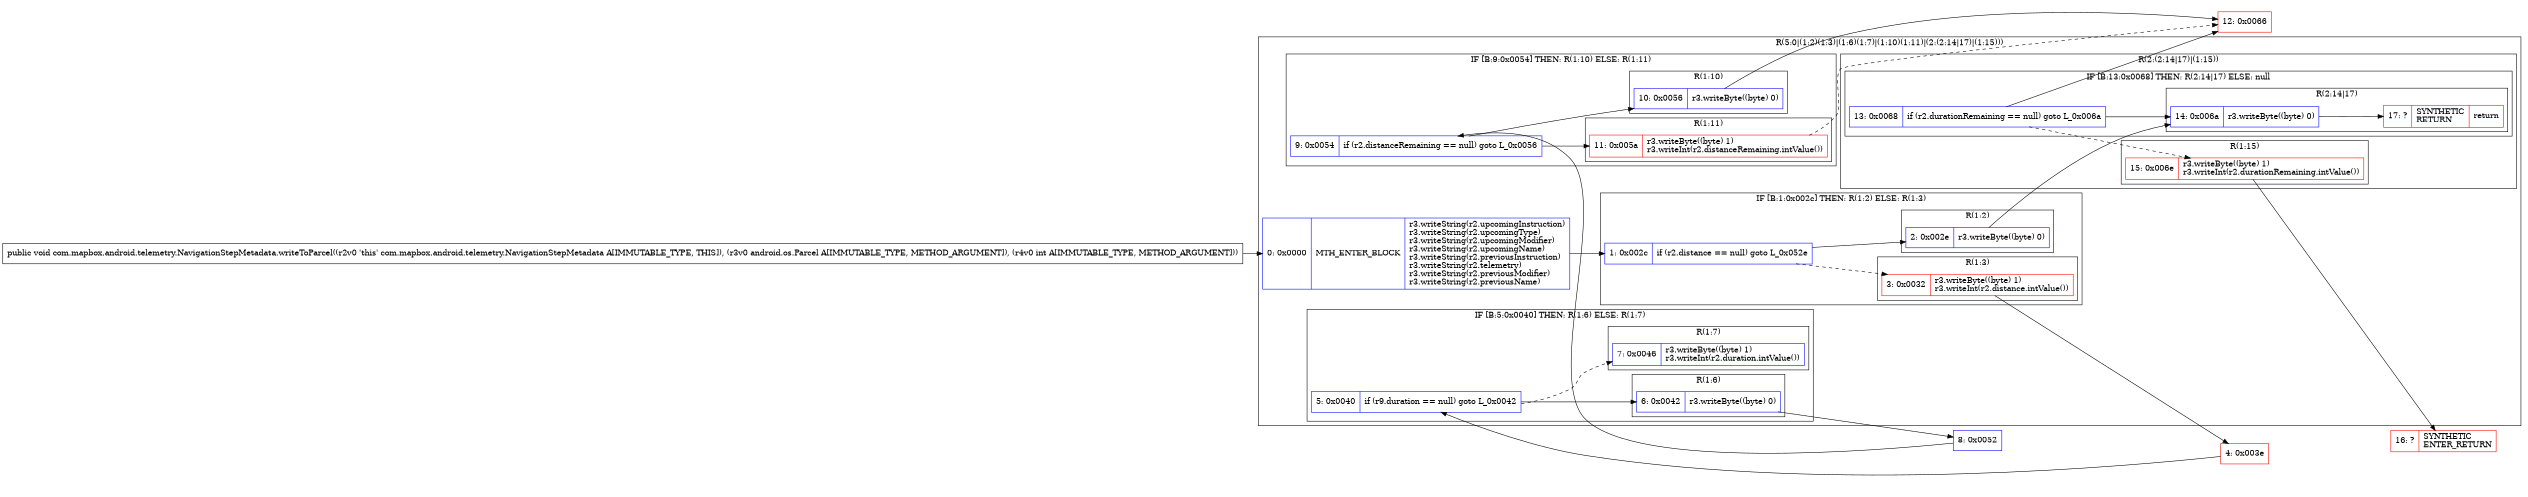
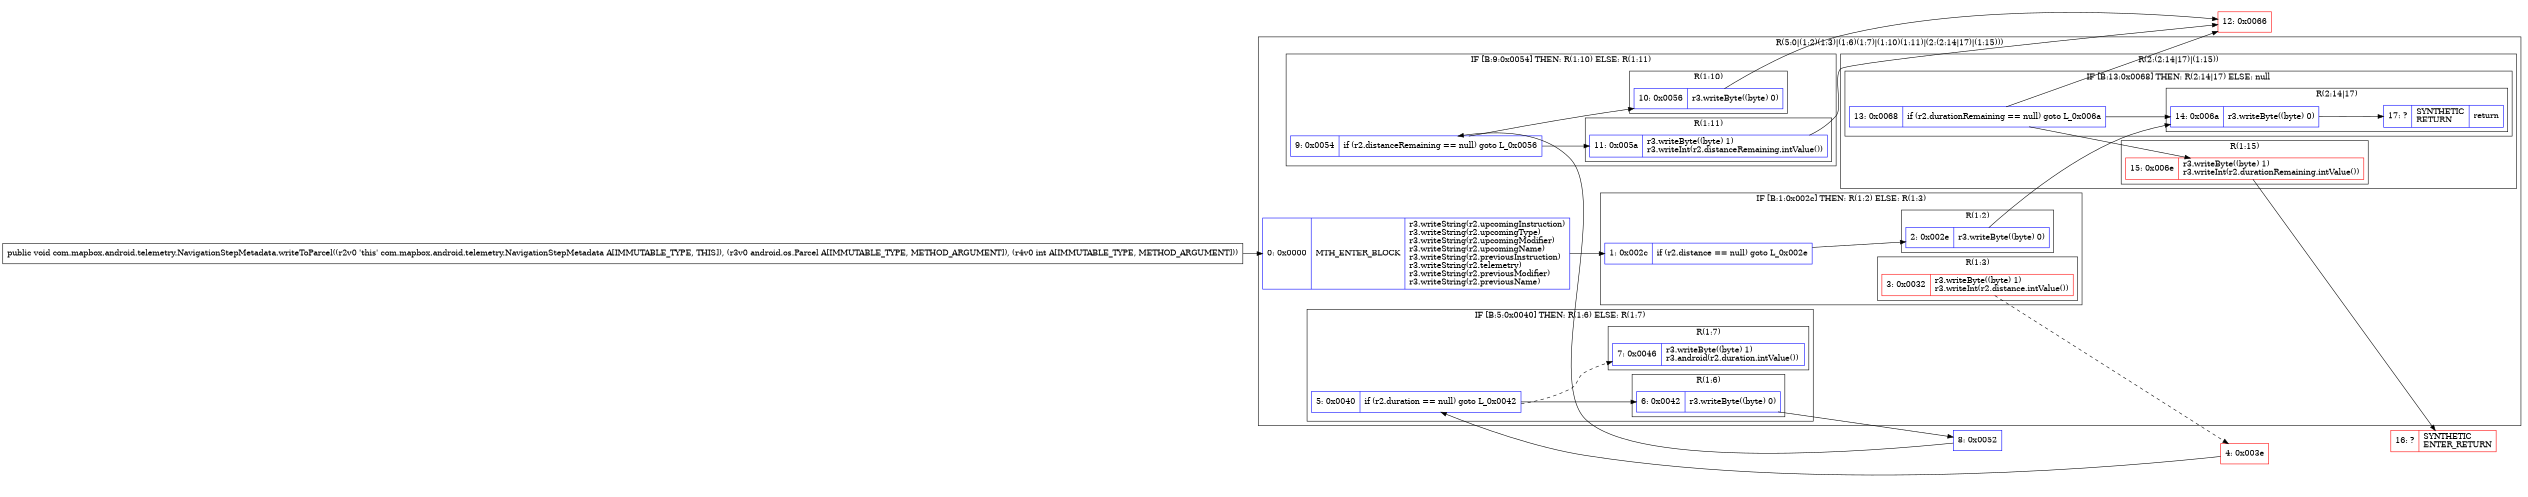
(1986, 49) -> (1986, 49)
(2443, 116) -> (2443, 116)
(2103, 141) -> (2103, 141)
(1708, 146) -> (1708, 146)
(1732, 253) -> (1732, 253)
(1839, 269) -> none
(1733, 358) -> (1732, 358)
(2109, 368) -> (2109, 368)
(1441, 402) -> (1441, 402)
